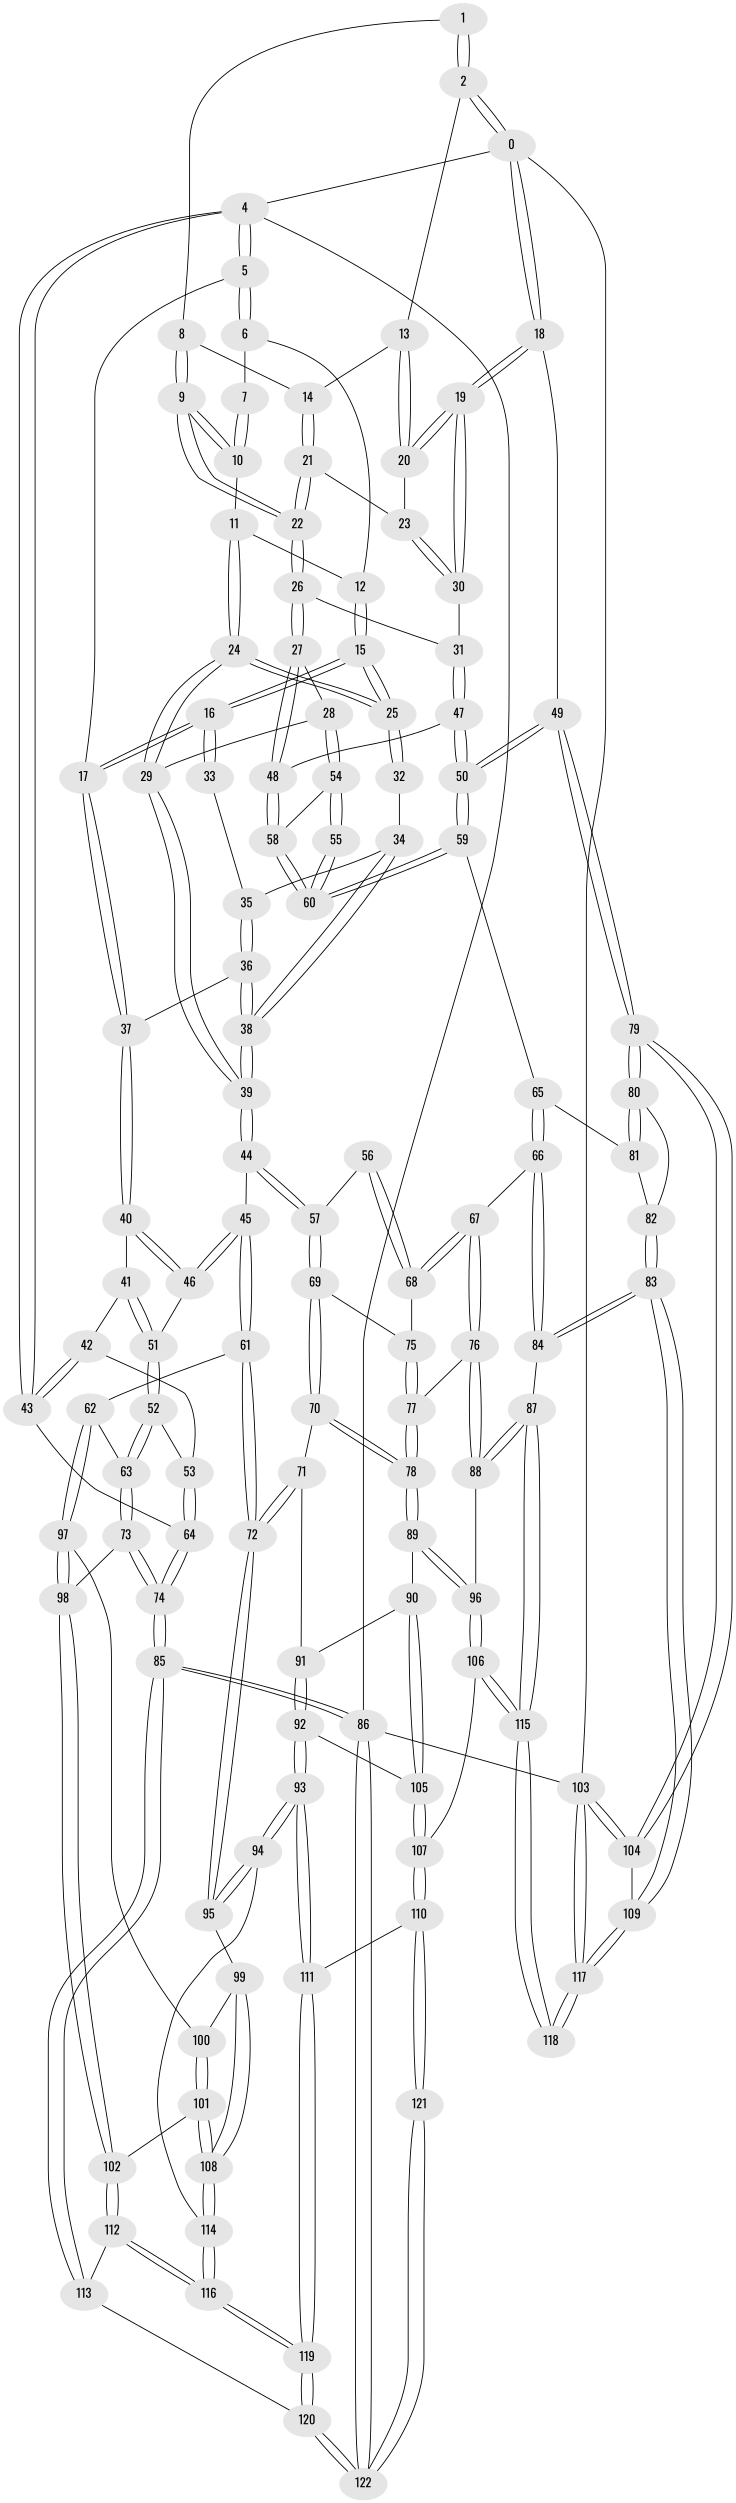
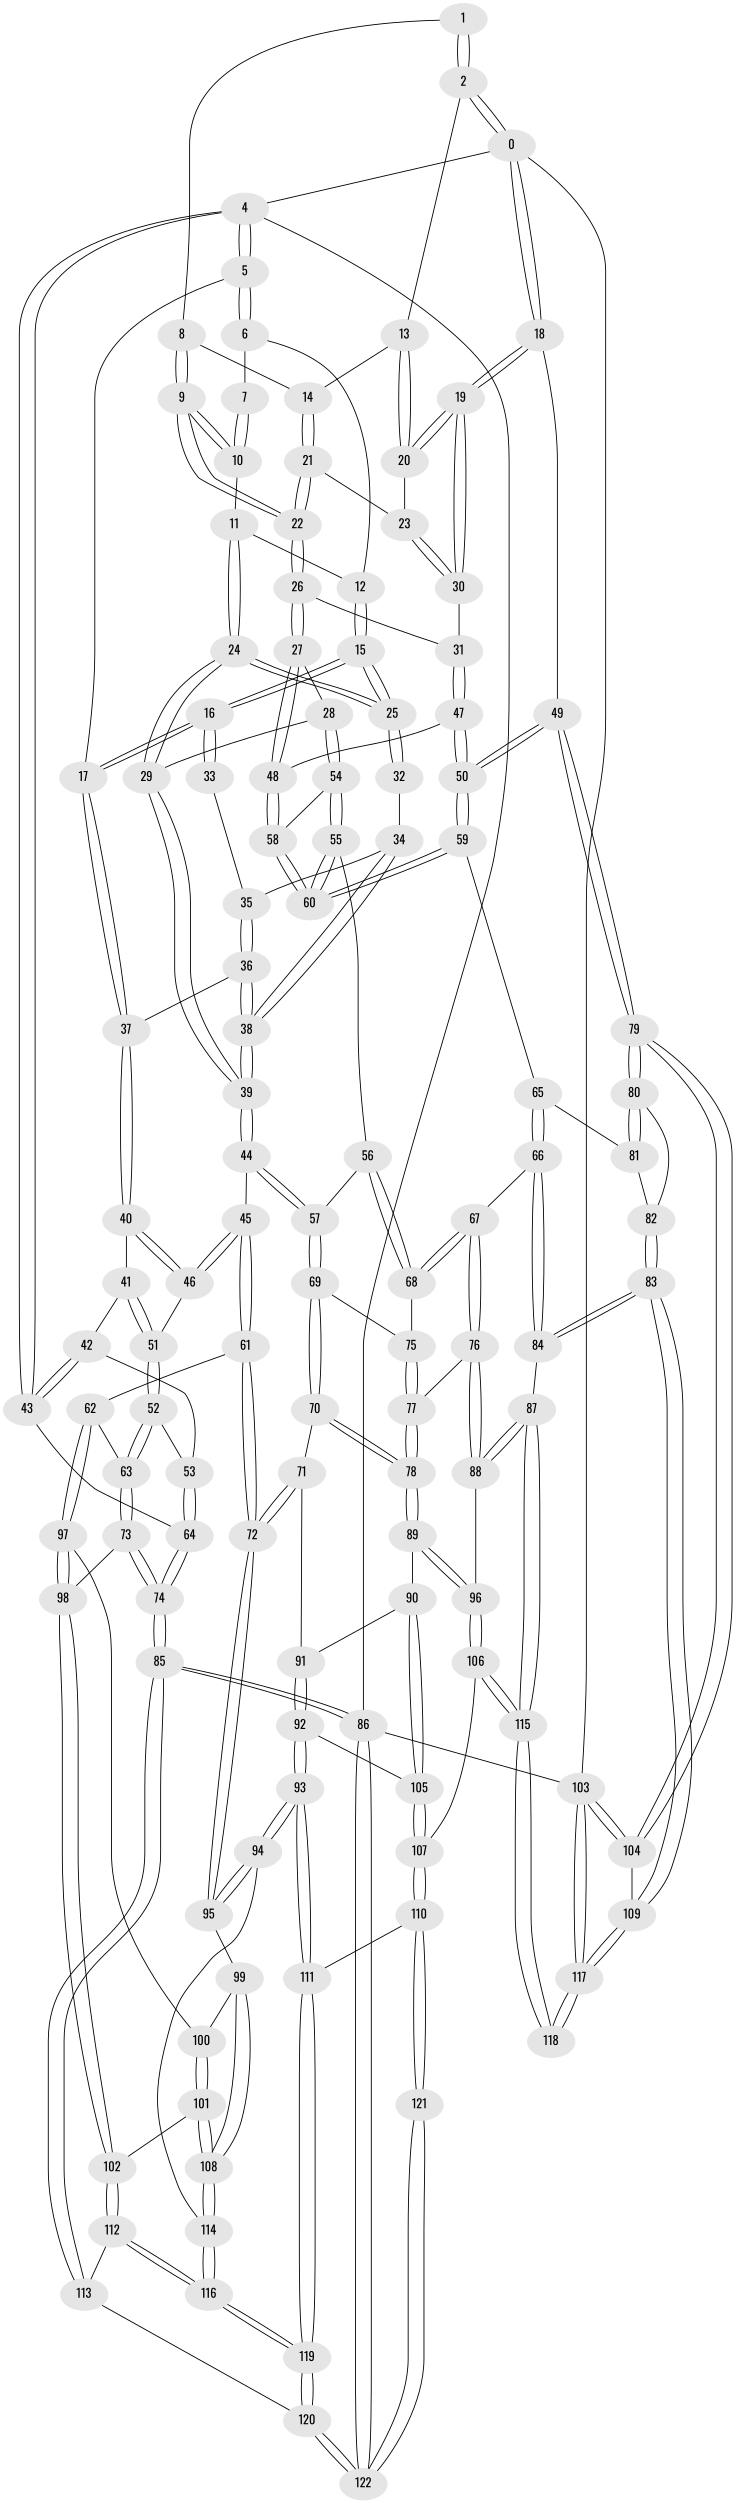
none -> (358, 998)
